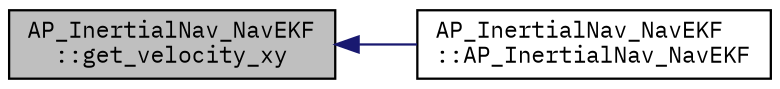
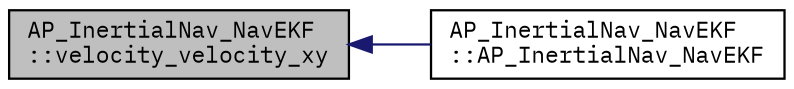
(172, 44) -> (179, 44)
